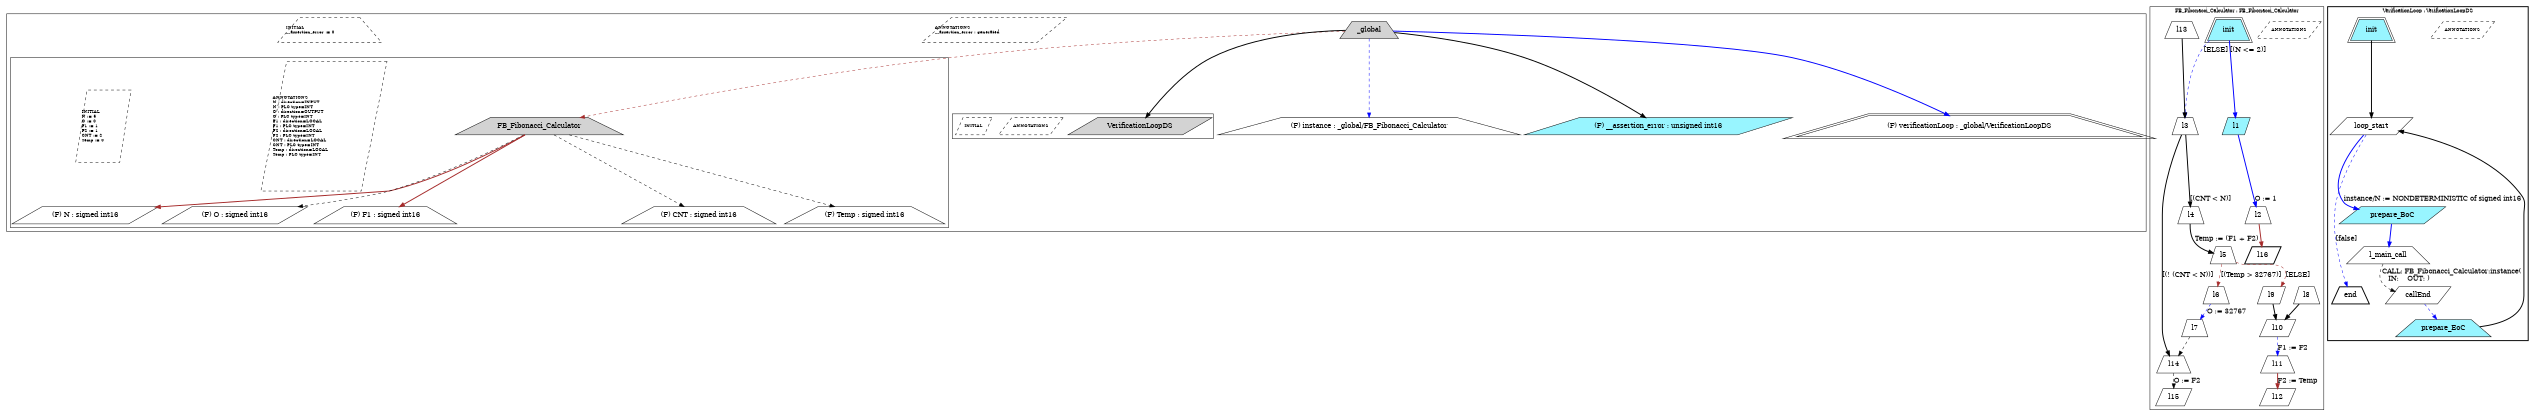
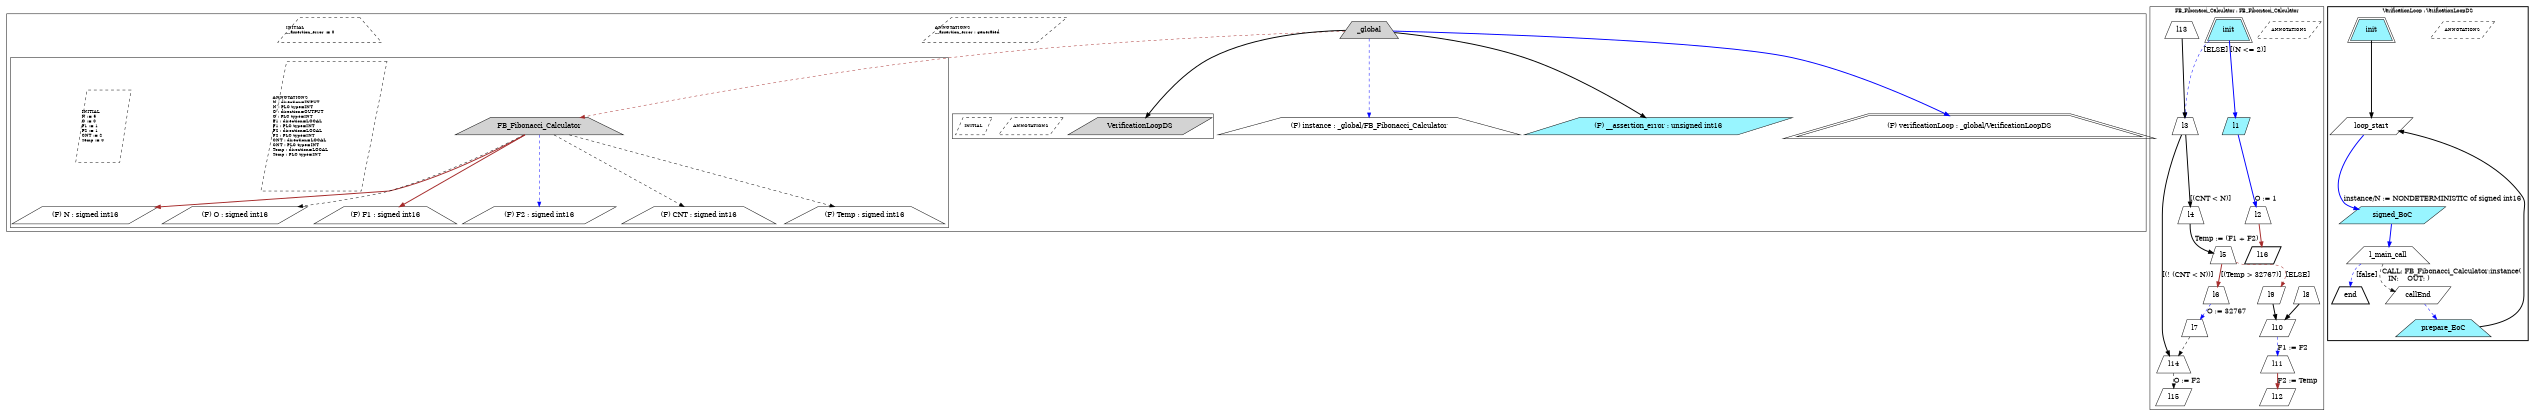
(2336, 206) -> (2354, 272)
none -> (539, 215)
(2392, 215) -> (2392, 215)
(2220, 273) -> (2220, 273)
